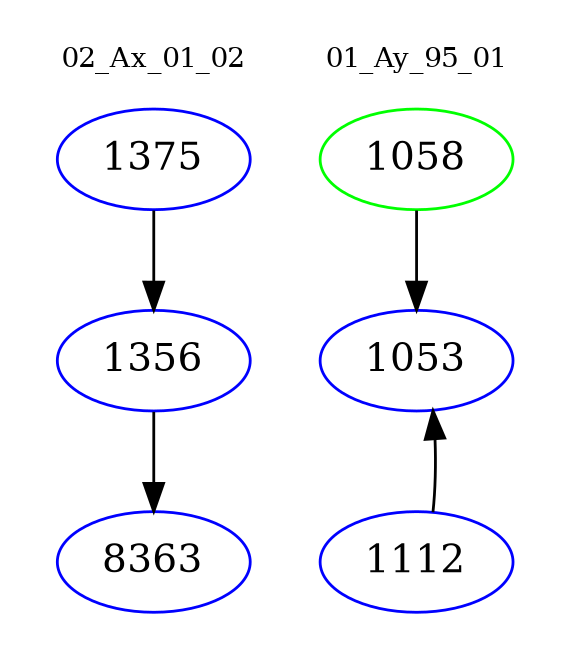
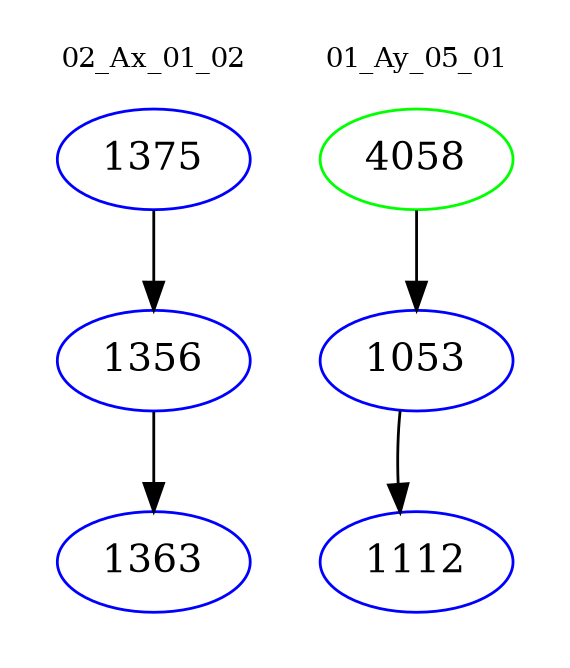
(417, 60) -> (417, 60)
(417, 159) -> (417, 159)
(435, 476) -> (398, 447)
(154, 562) -> (154, 562)
